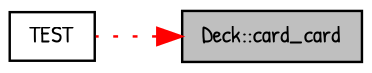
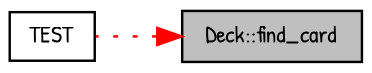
(272, 36) -> (272, 36)
